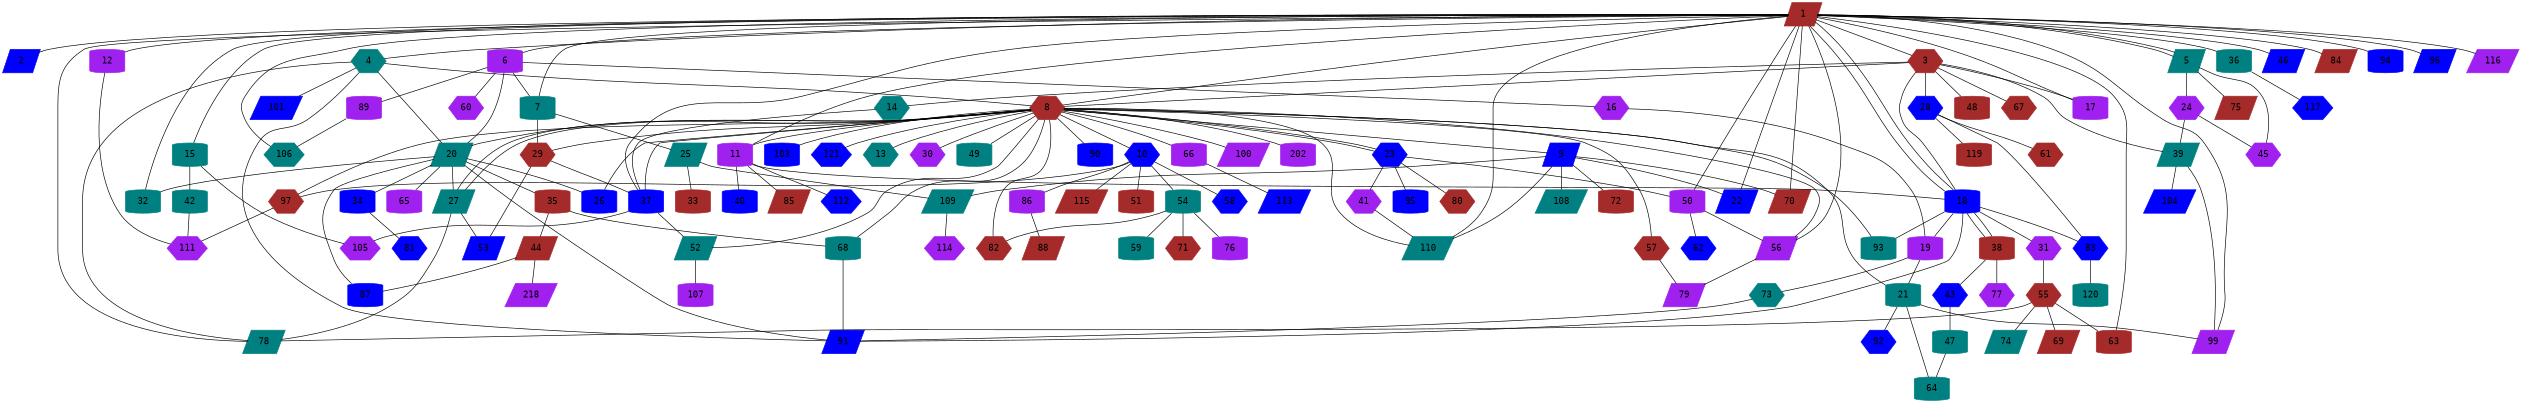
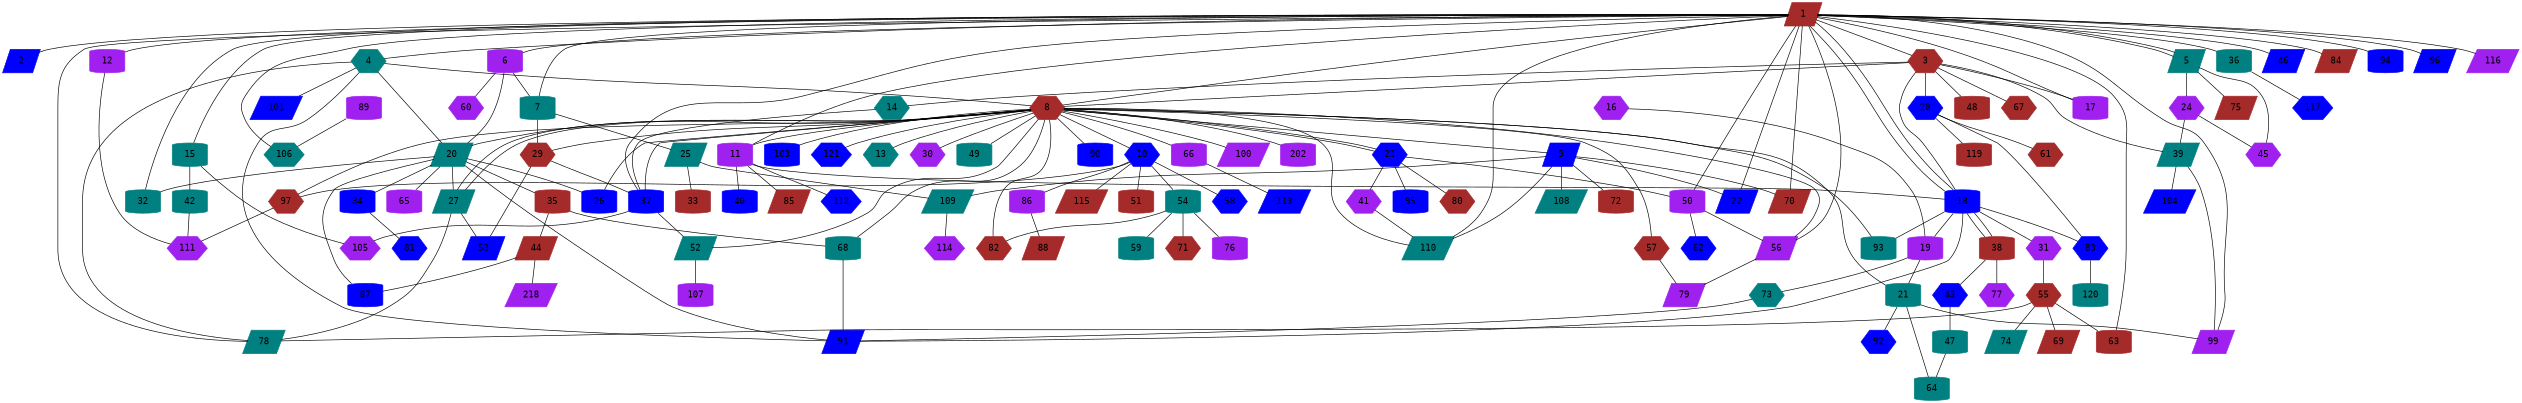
(435, 84) -> none
(1059, 85) -> none
